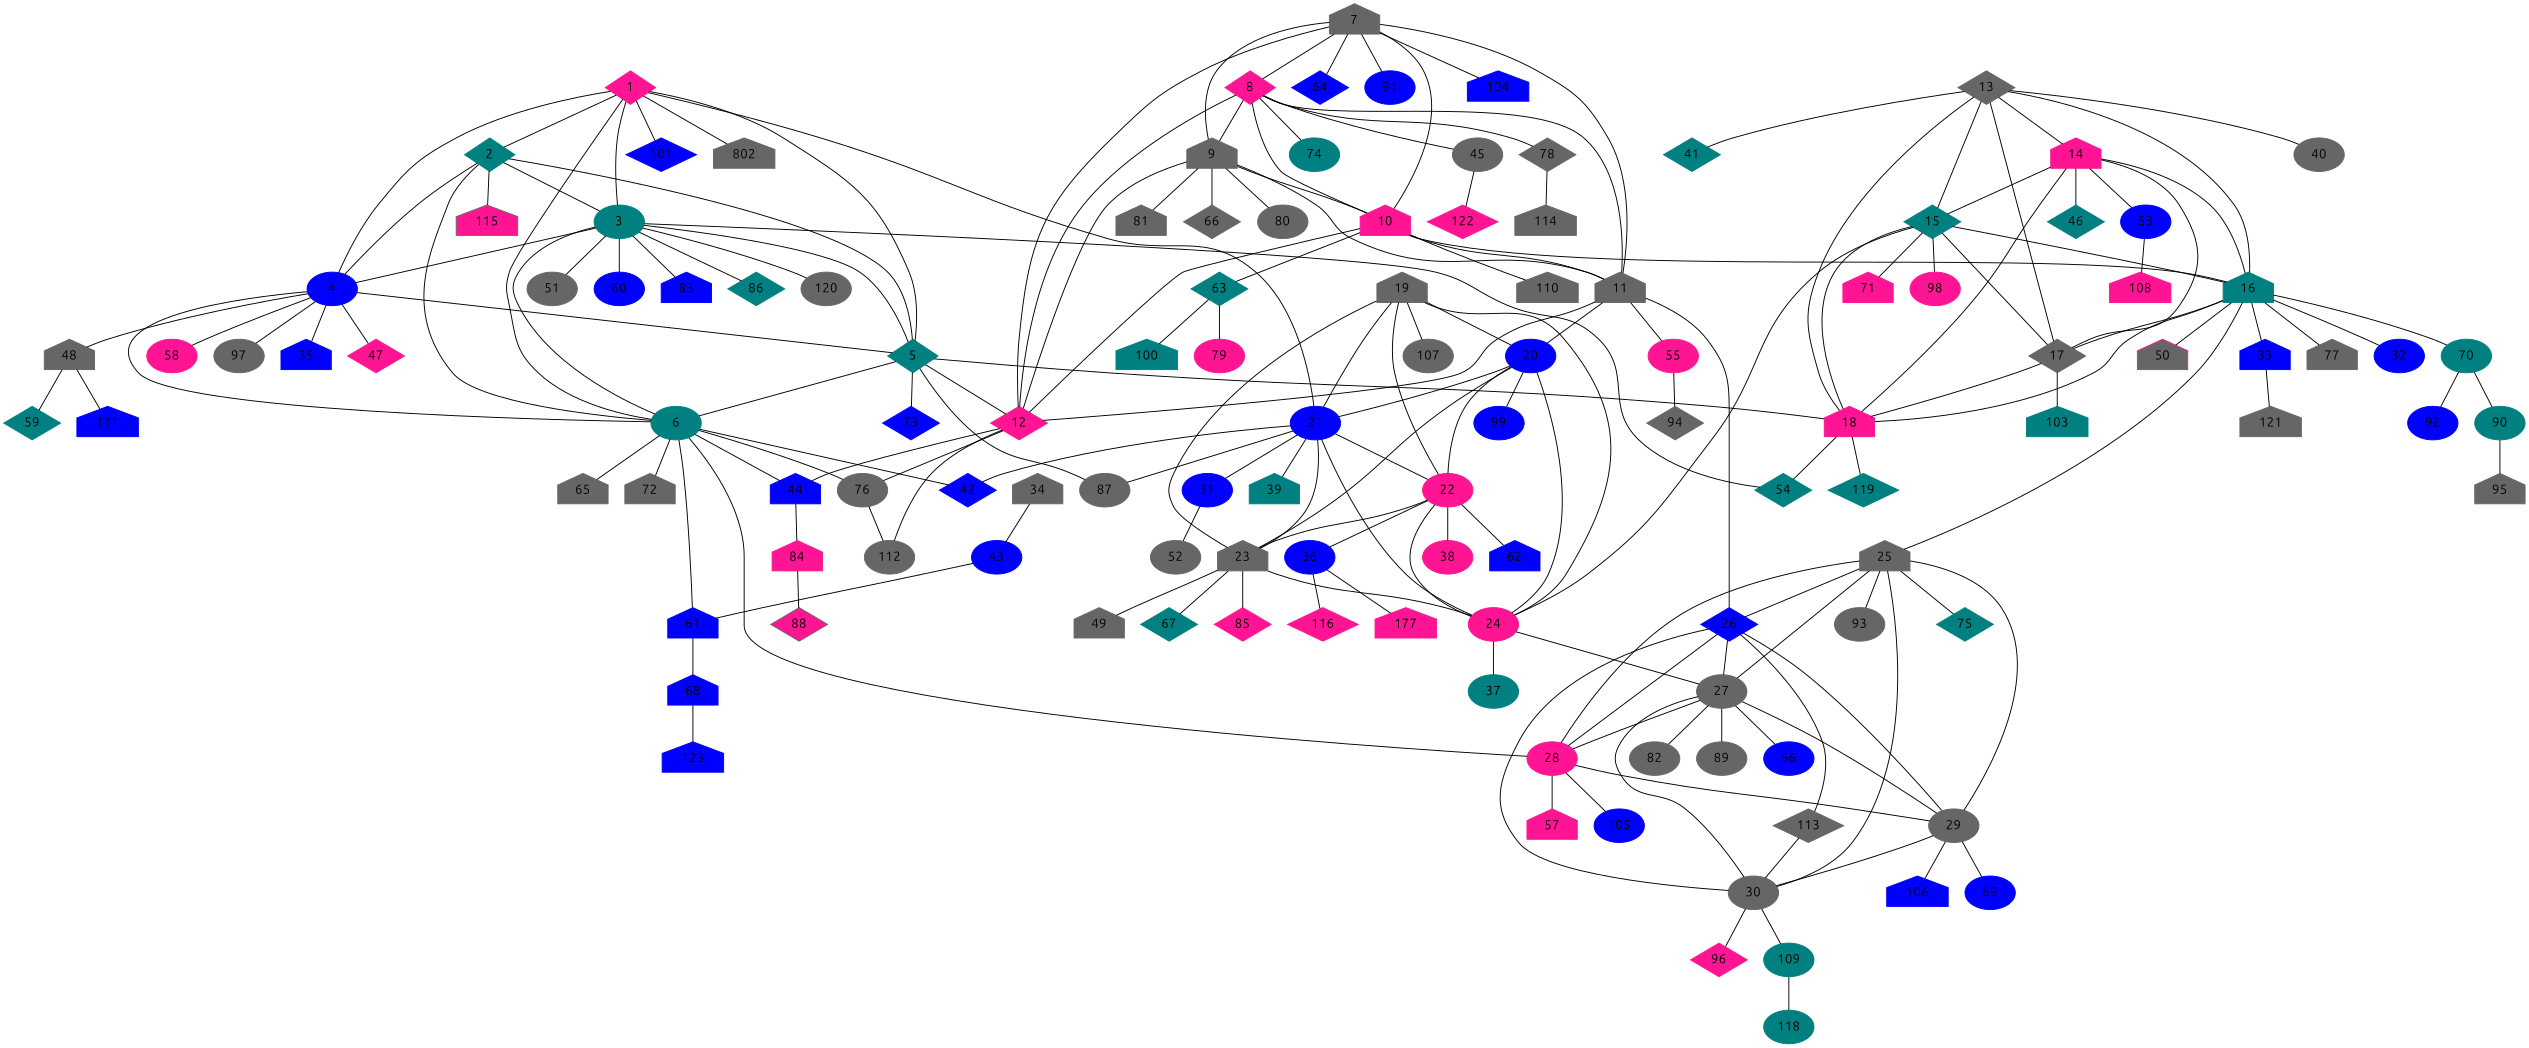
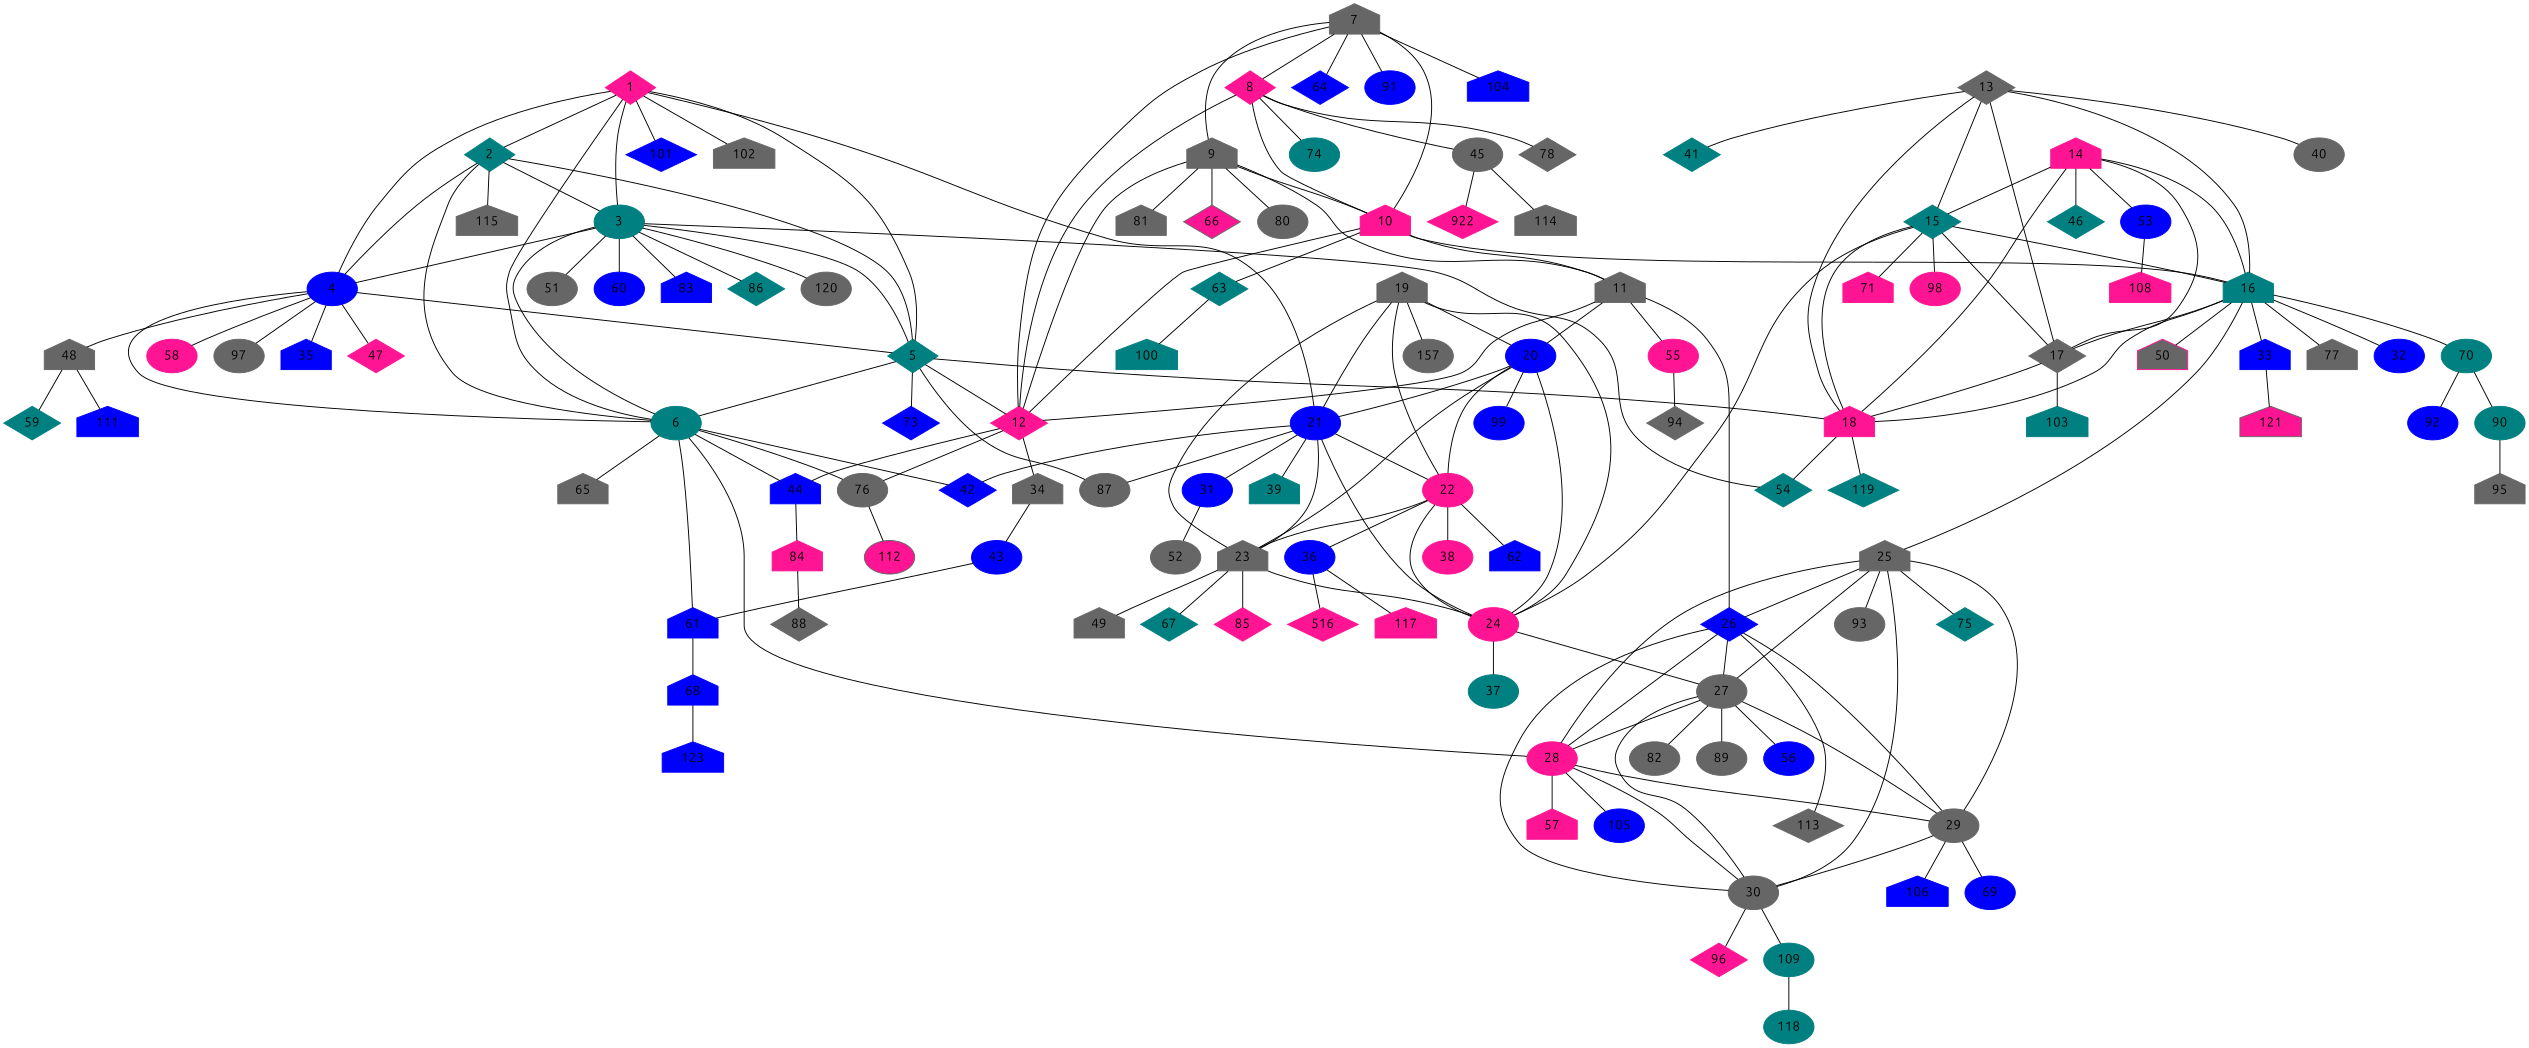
(1568, 90) -> none
(1497, 114) -> none
(1231, 121) -> none
(2031, 121) -> none
(744, 155) -> (744, 155)
(1547, 188) -> (1513, 189)
(487, 222) -> (487, 222)
(1212, 222) -> (1212, 222)
(1463, 222) -> (1463, 222)
(1547, 289) -> none
(1219, 356) -> none
(1428, 356) -> (1428, 356)
(2271, 423) -> (2271, 423)
(934, 471) -> (1028, 454)
(650, 490) -> none
(890, 557) -> (890, 557)
(799, 624) -> (799, 624)
(1323, 624) -> (1323, 624)
(1406, 624) -> (1406, 624)
(1782, 858) -> (1662, 815)
